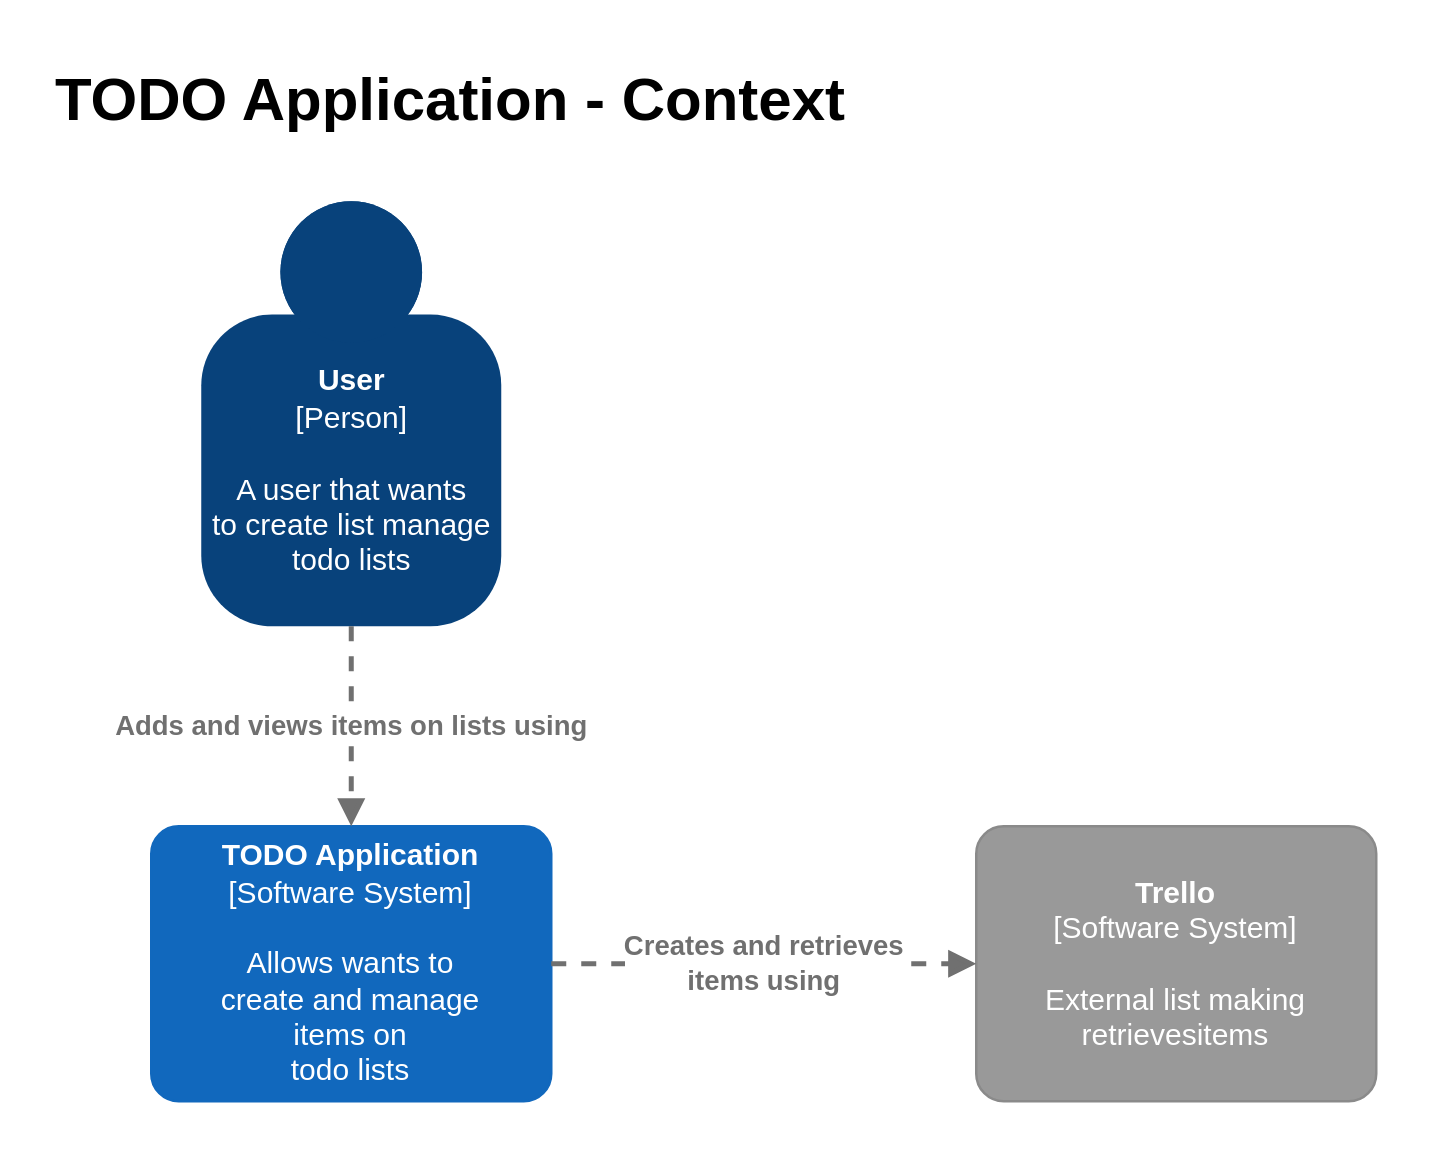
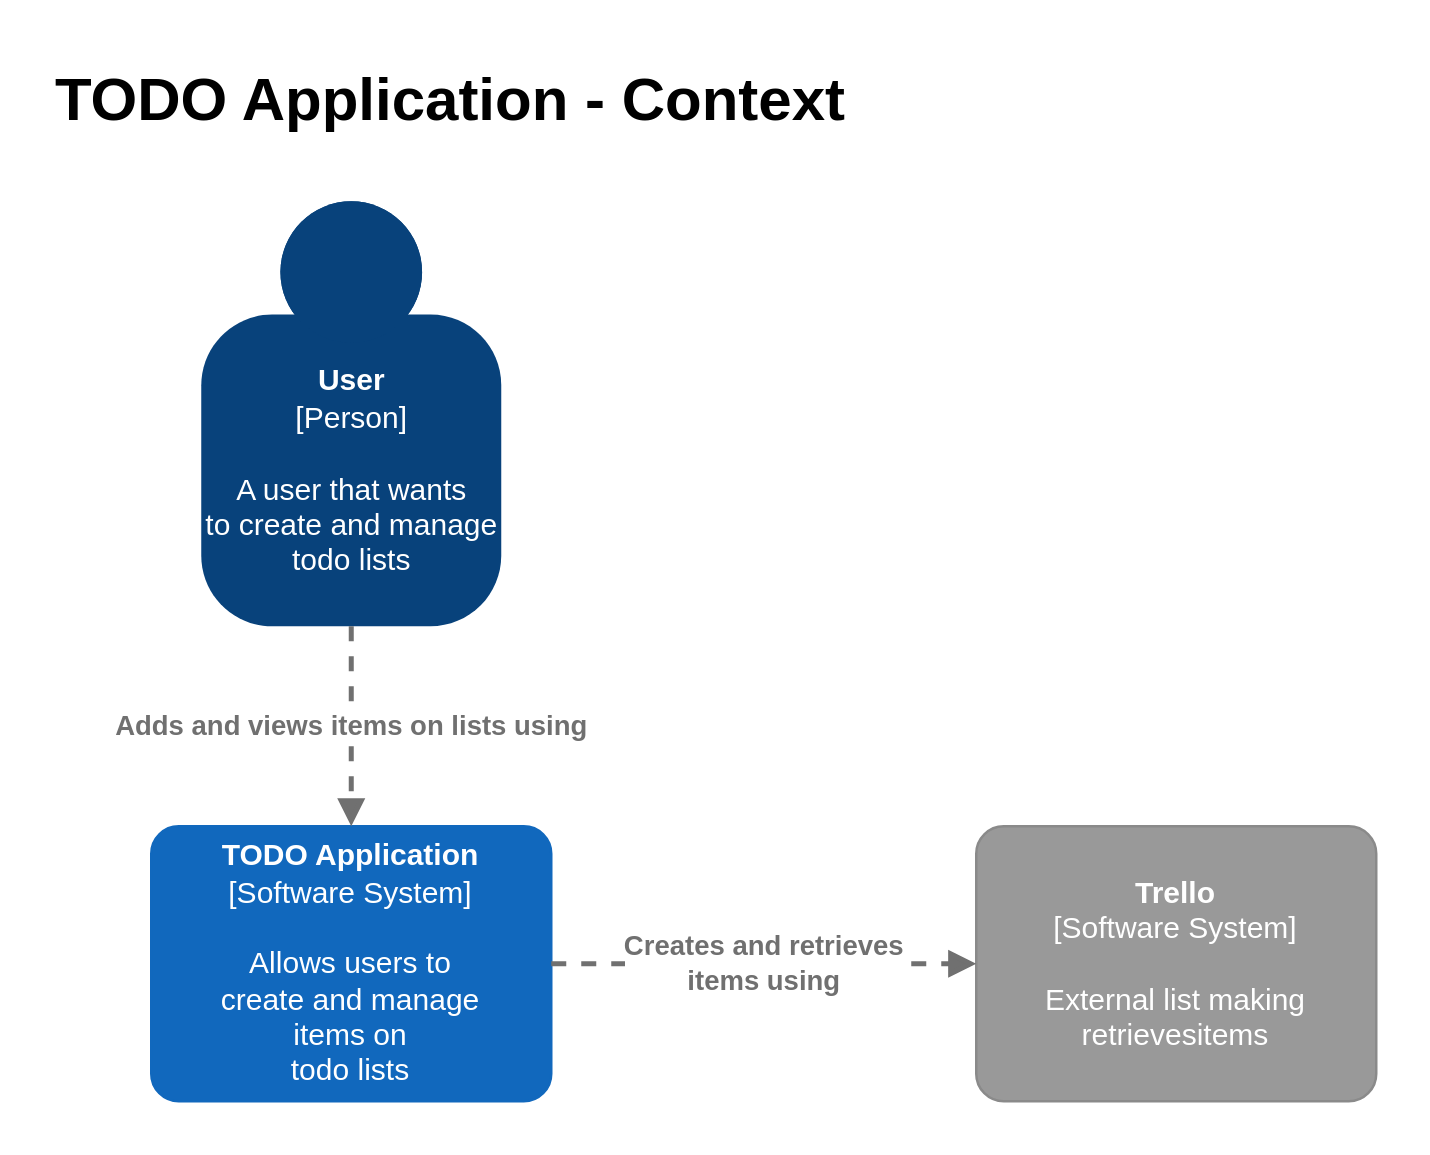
(353, 471) -> (353, 471)
(351, 964) -> (351, 964)
